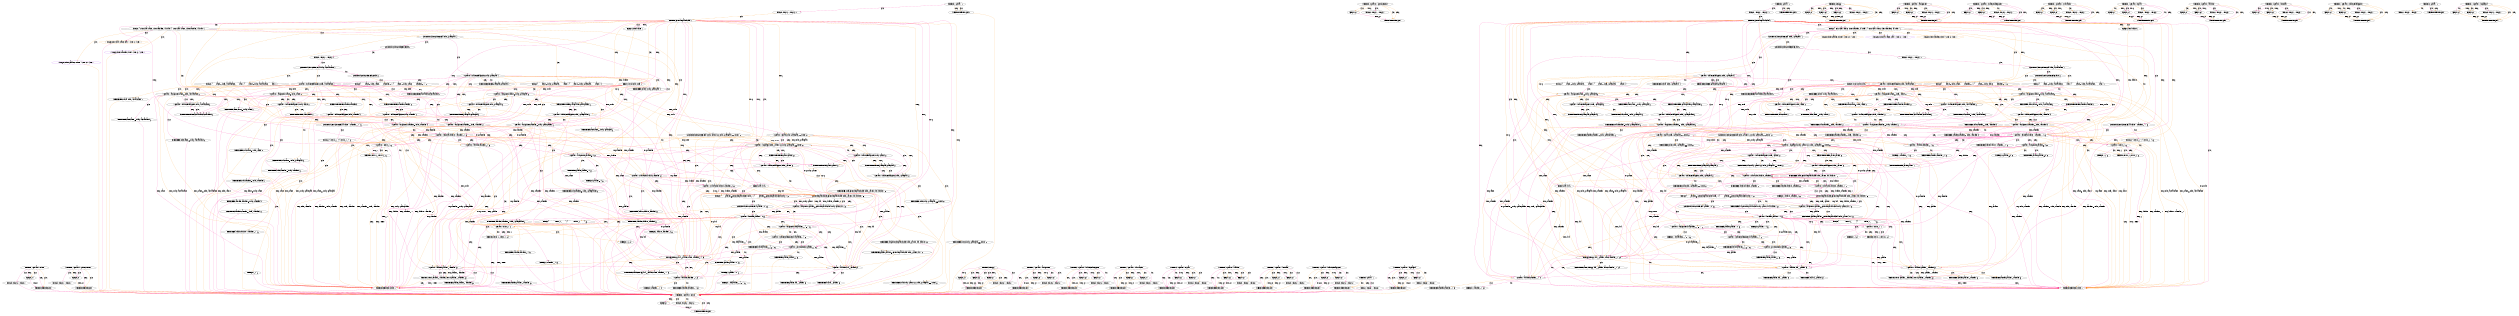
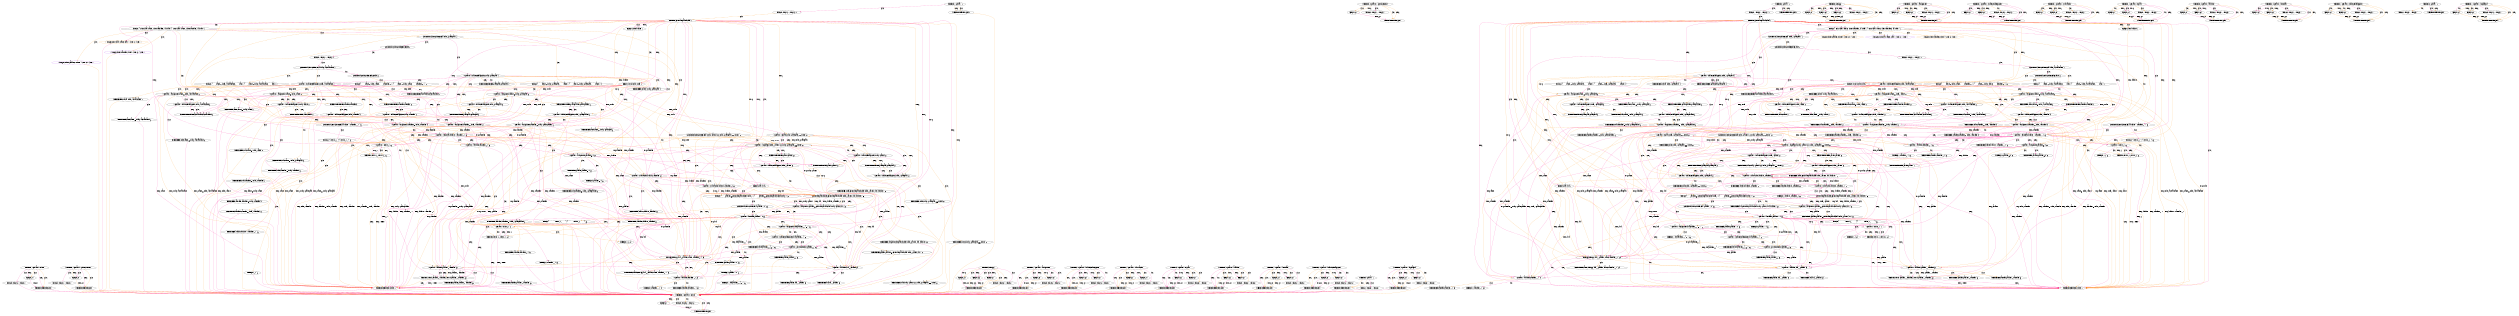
(661, 232) -> none
